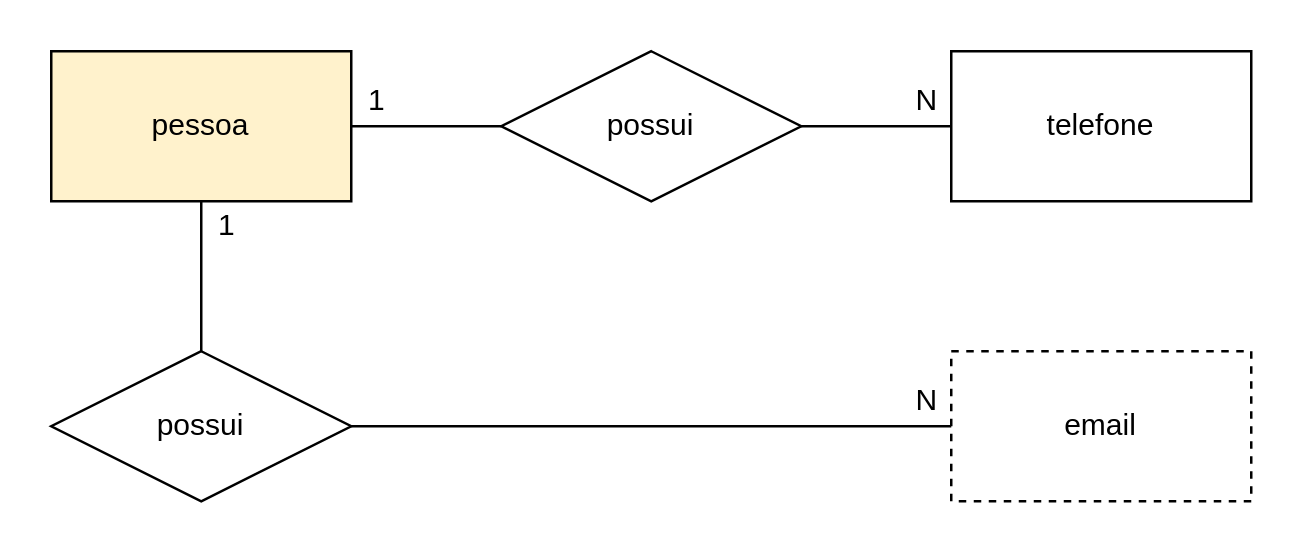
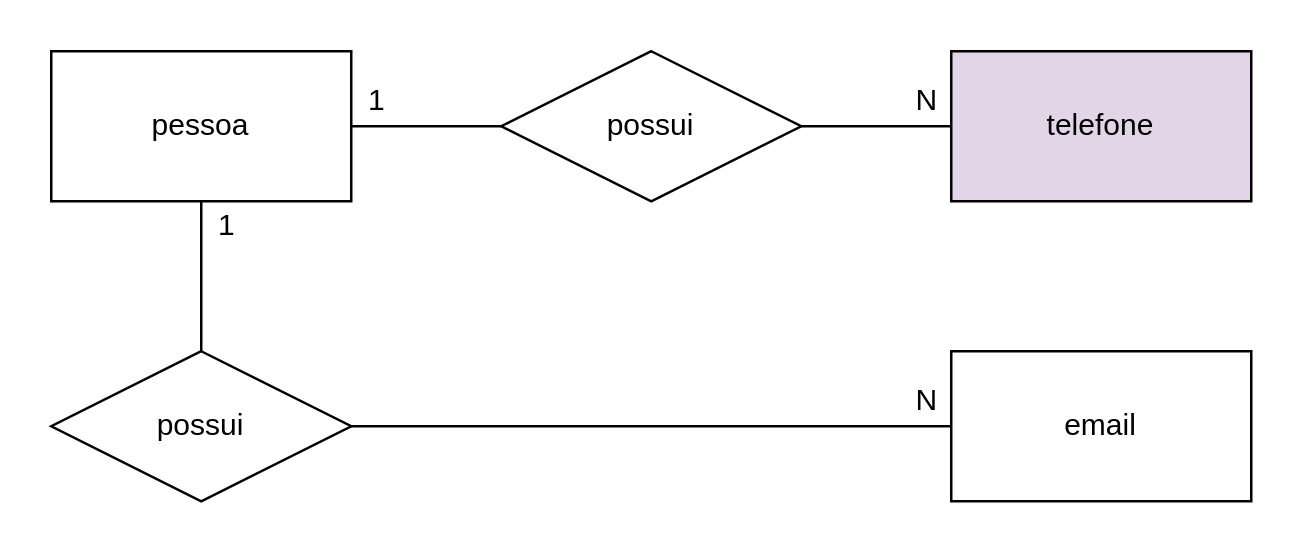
(201, 126) -> (201, 126)
(1101, 126) -> (1101, 126)
(1101, 426) -> (1101, 426)
